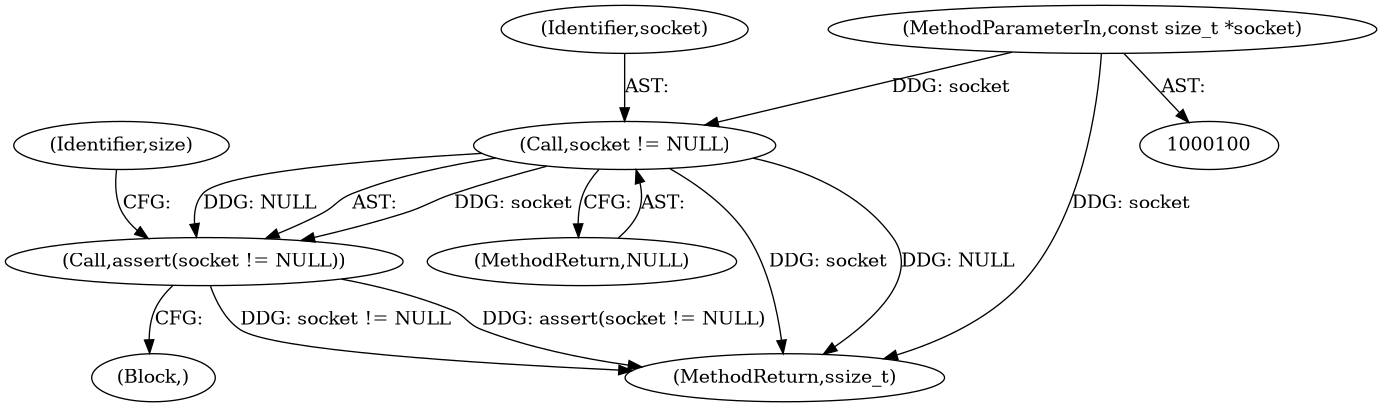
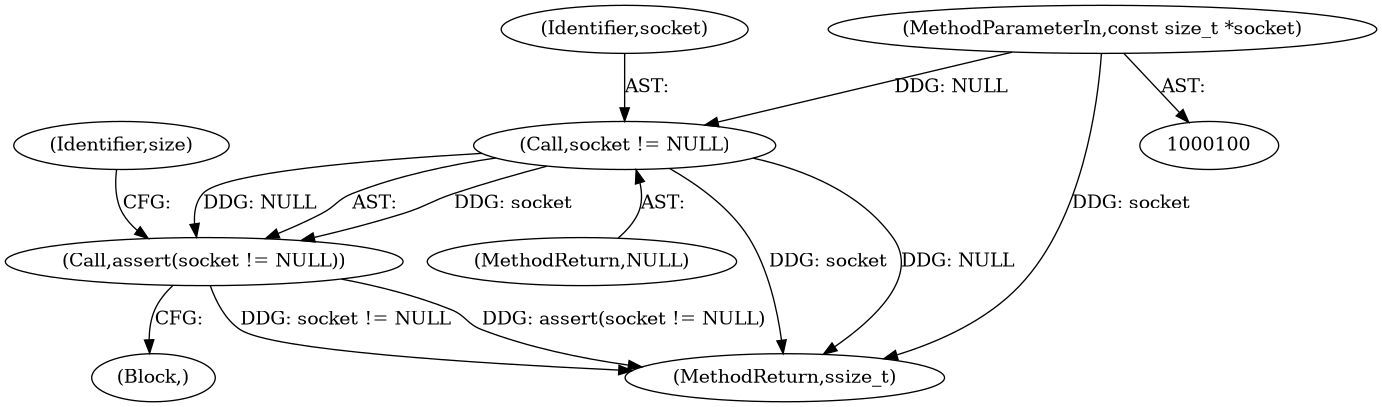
(951, 87) -> (951, 87)
(583, 194) -> none
